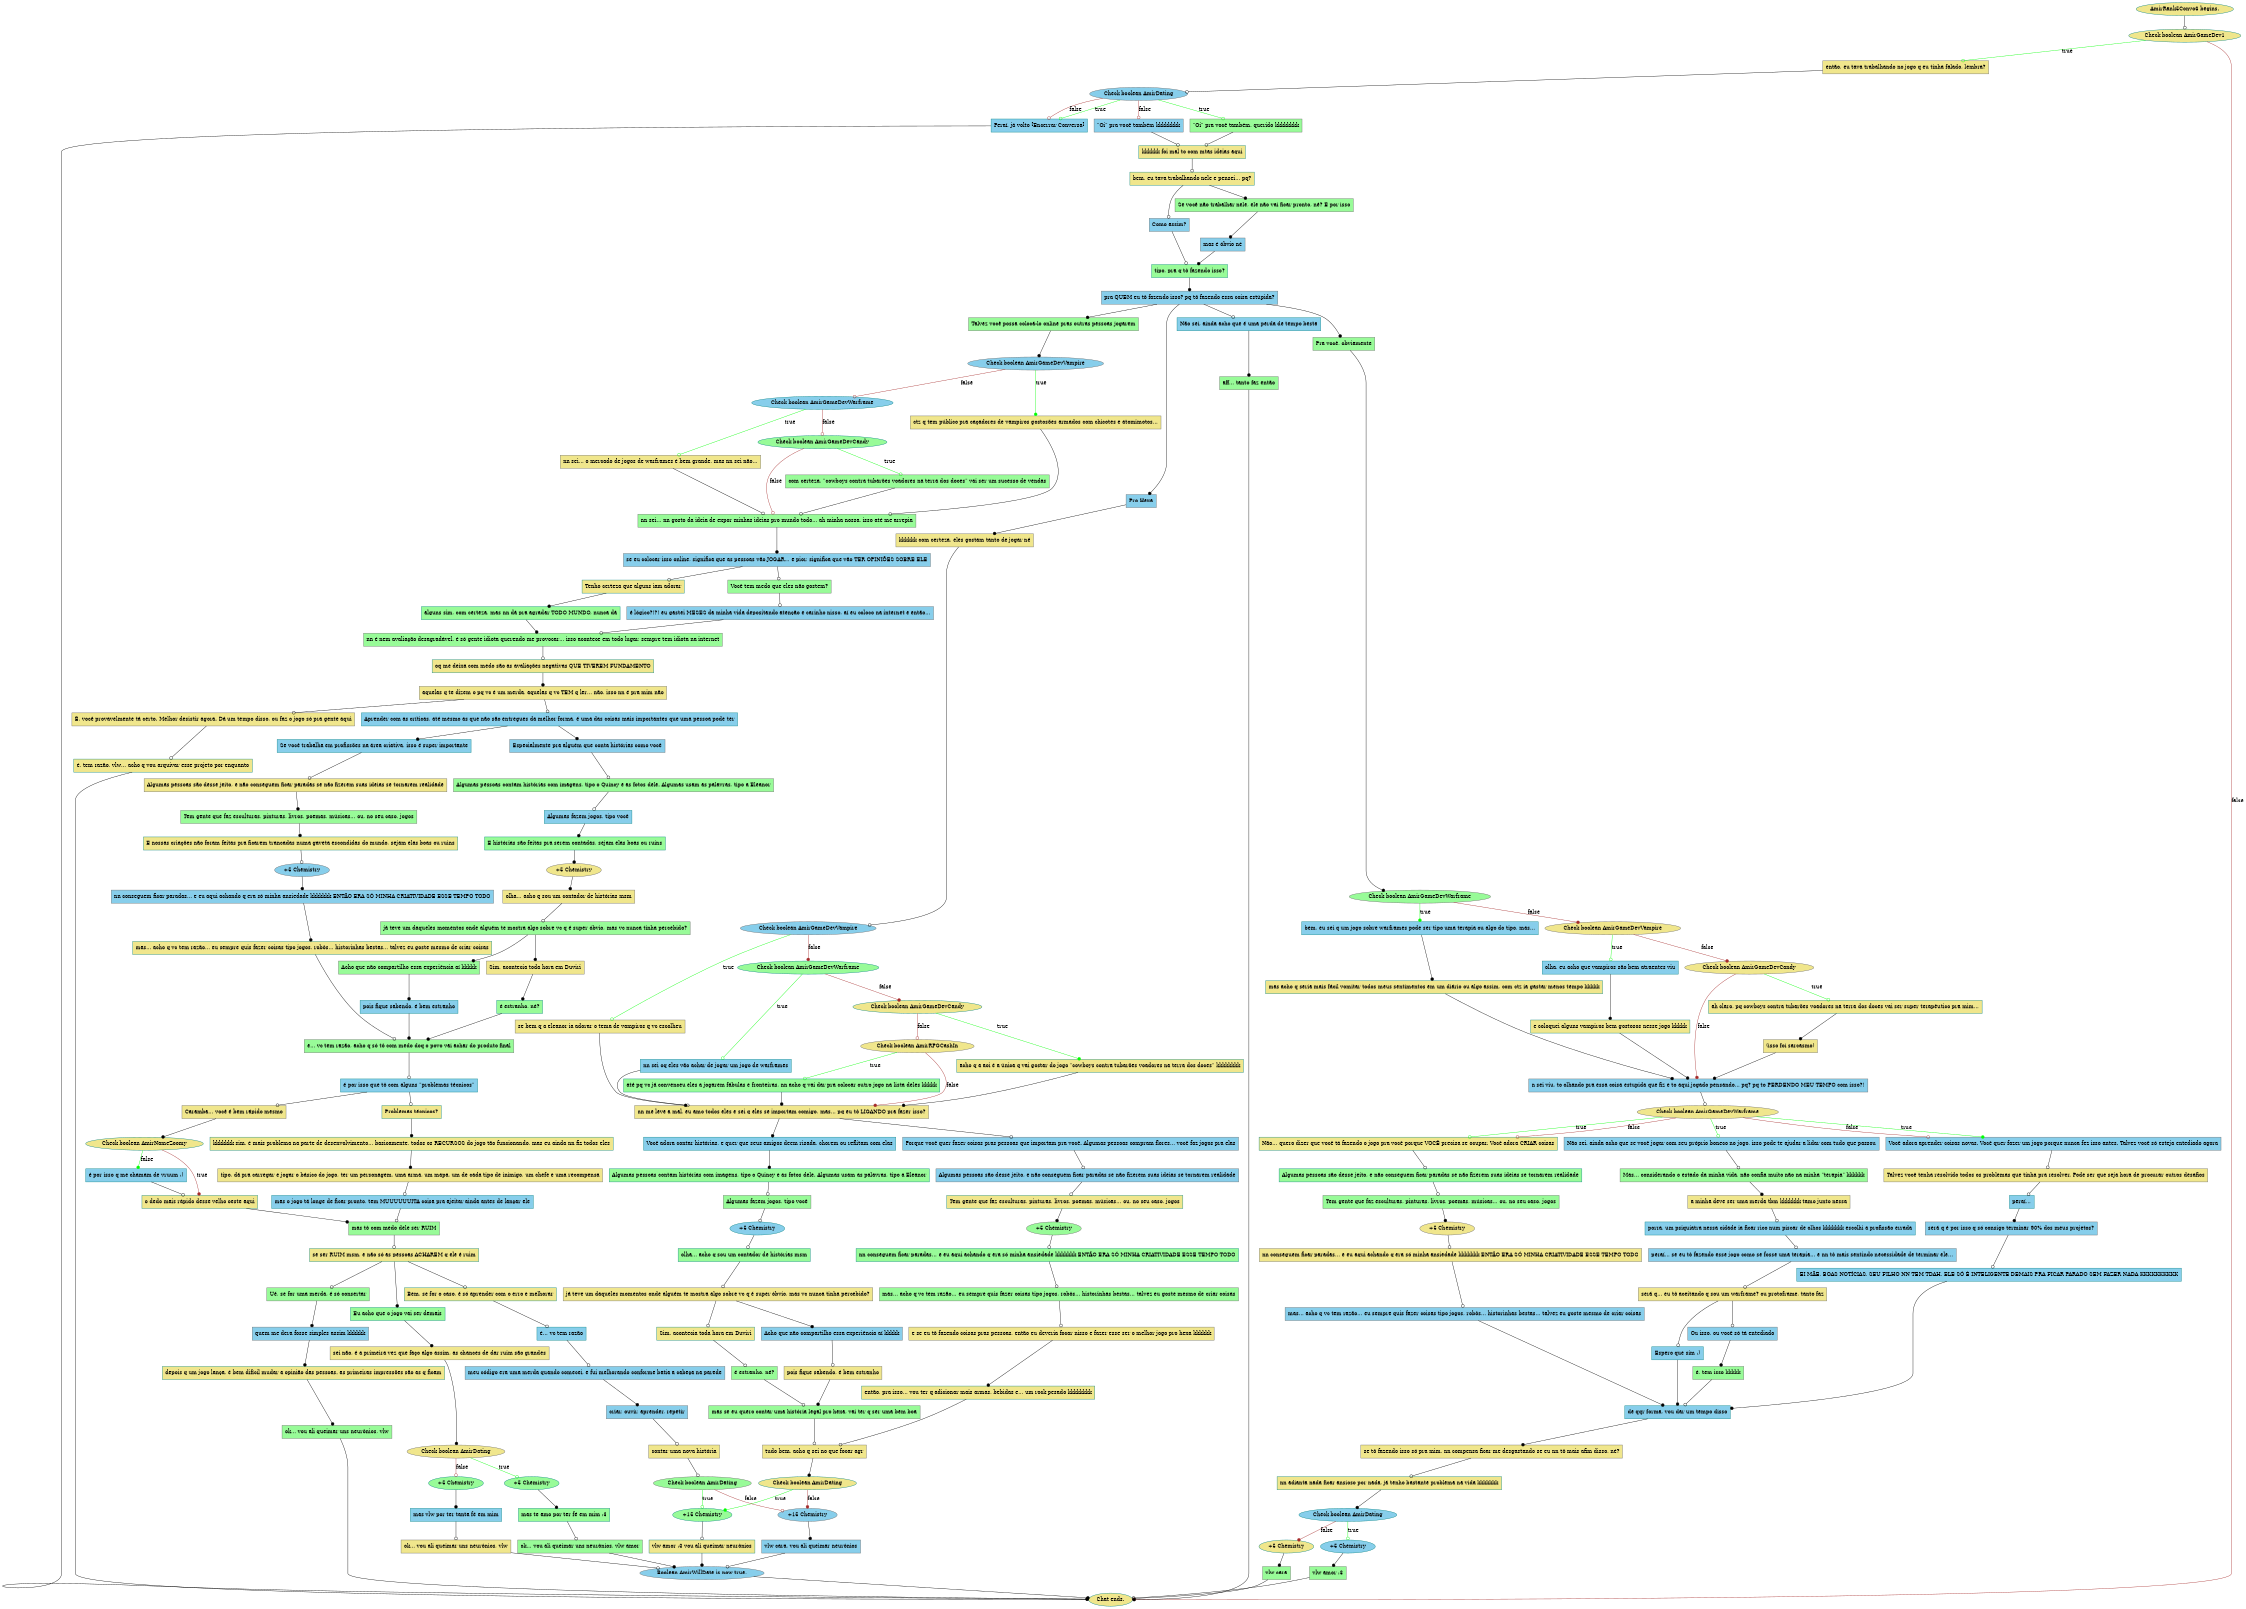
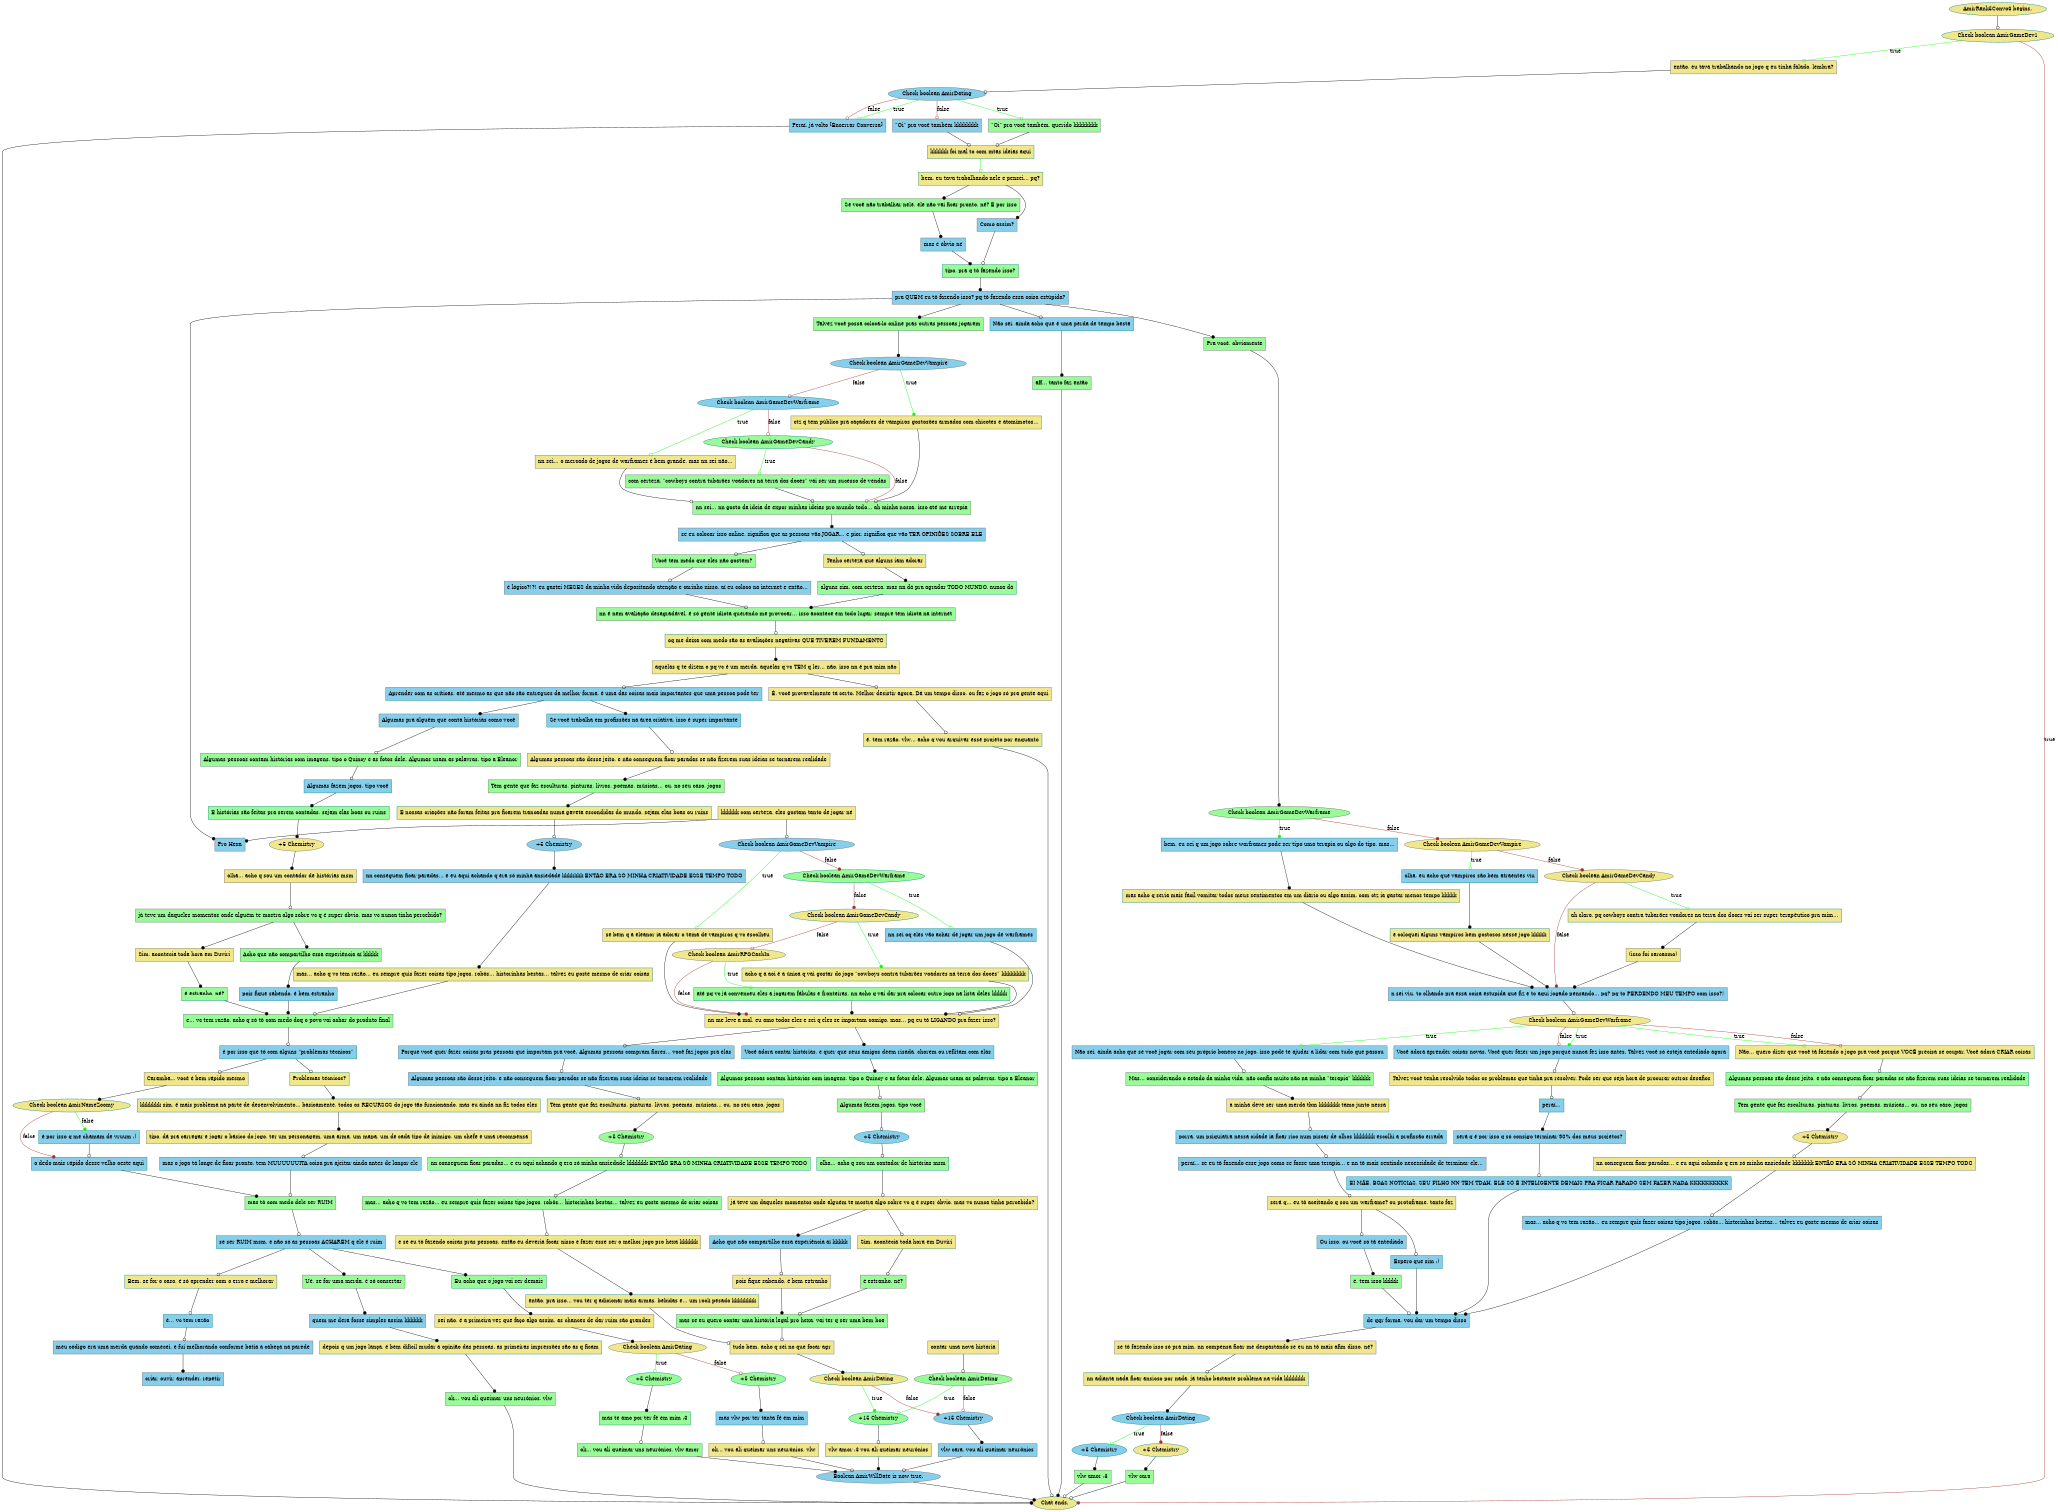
(1192, 164) -> (981, 164)
(1172, 198) -> (1023, 198)
(1061, 519) -> (483, 826)
(587, 746) -> (449, 720)
(2238, 801) -> (2050, 740)
(202, 1175) -> (29, 1137)
(200, 1202) -> (89, 1164)
(394, 1255) -> (301, 1242)
(358, 1274) -> (326, 1261)
(664, 1431) -> none
